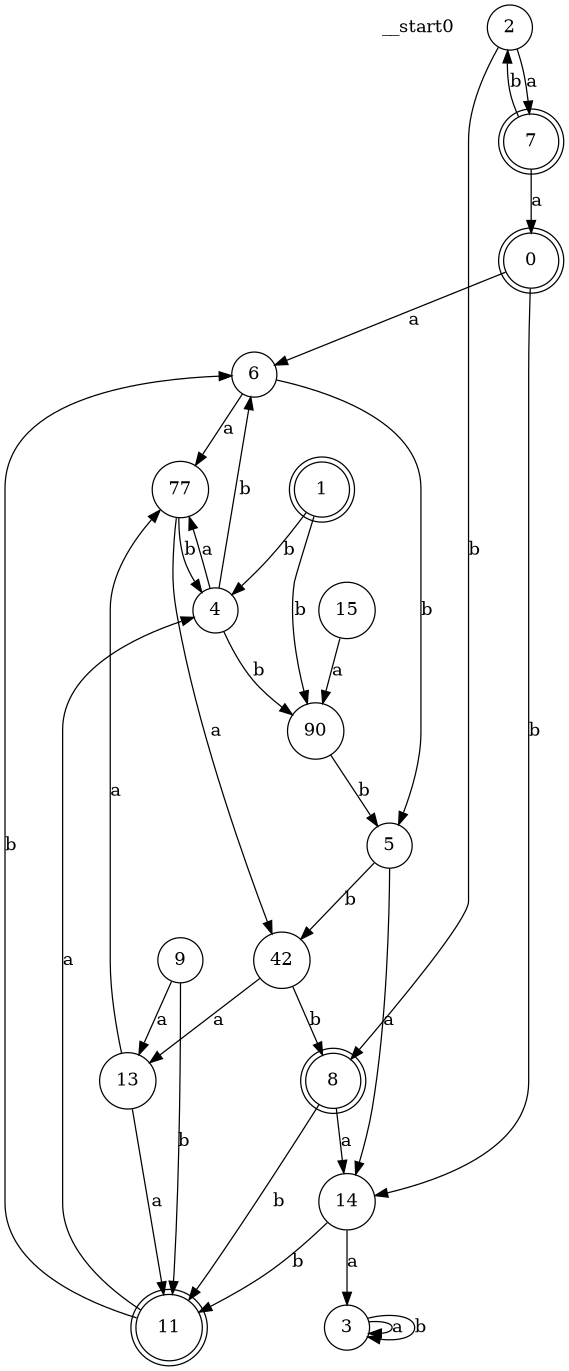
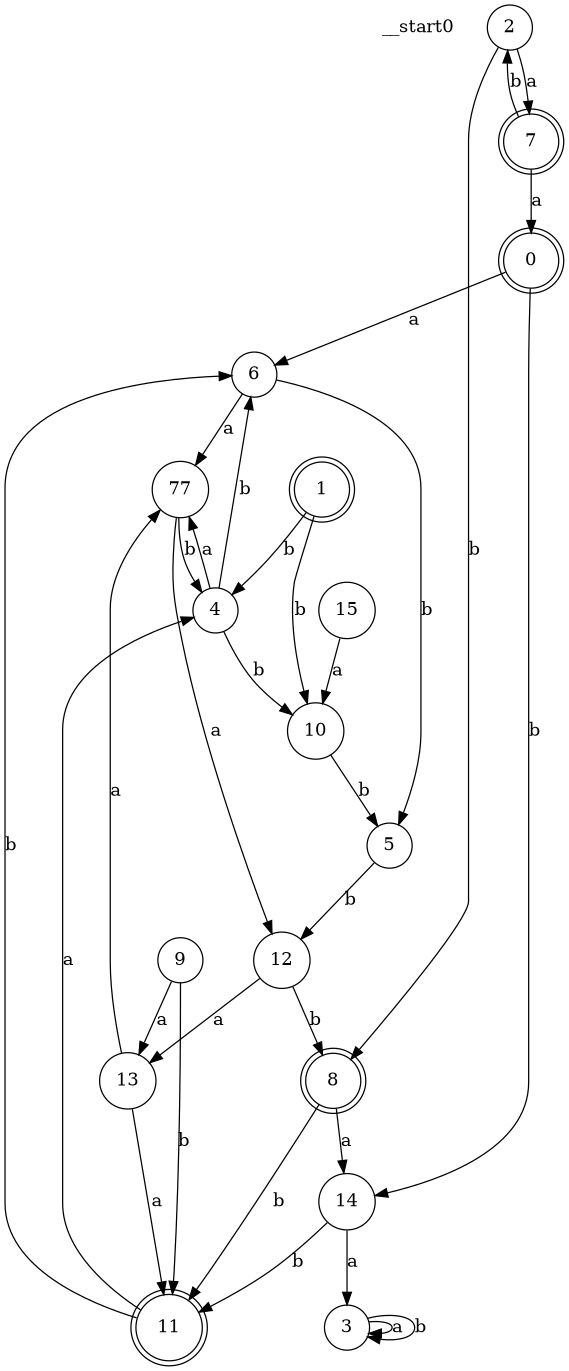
(316, 731) -> (316, 731)
(282, 960) -> (282, 960)
(384, 1002) -> none
